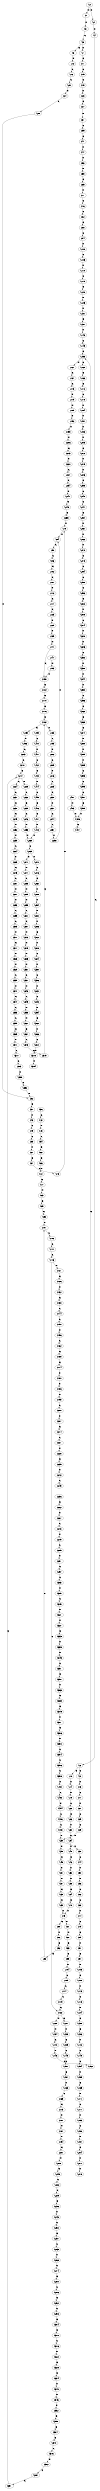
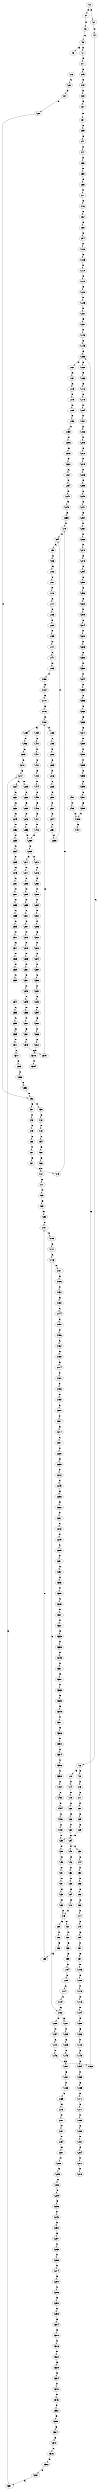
(72, 64) -> none
(45, 662) -> (52, 652)
(15, 991) -> none
none -> (36, 1104)
none -> (59, 1491)
